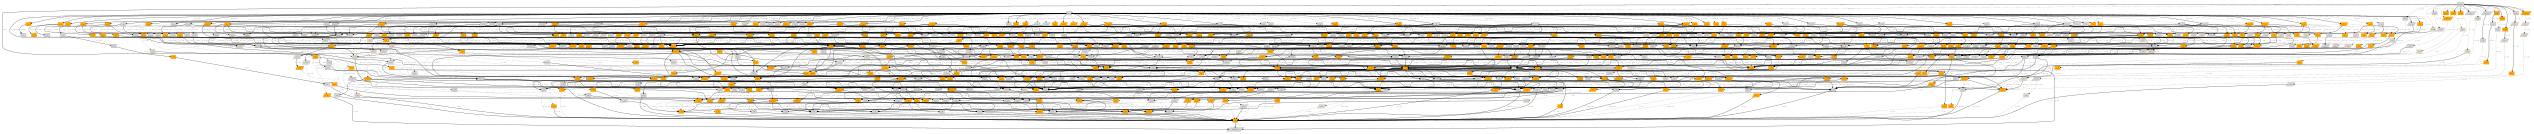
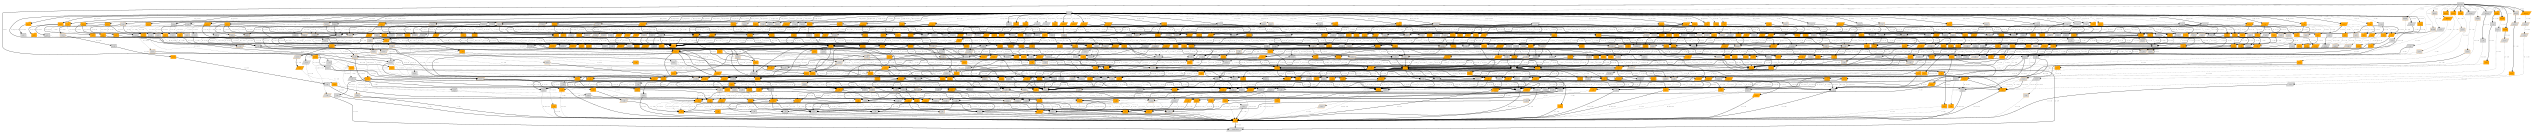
(327, 95) -> (327, 95)
